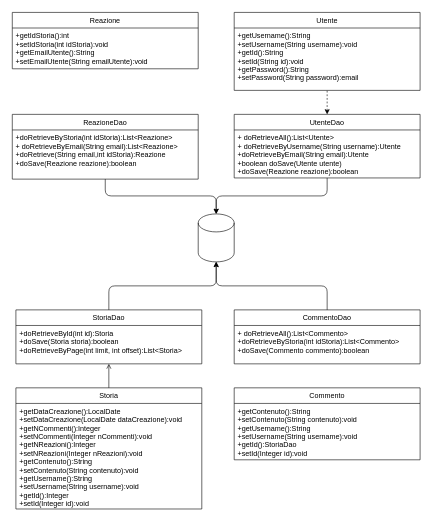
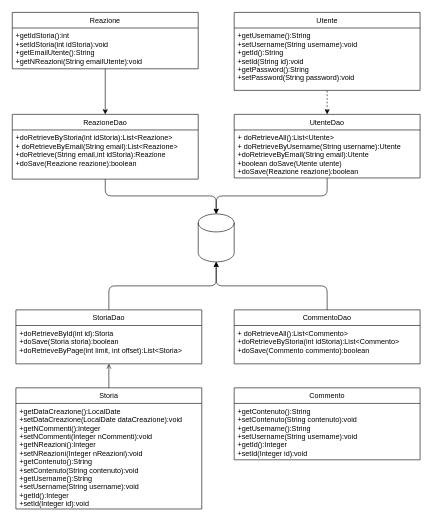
(49, 36) -> (49, 36)
(278, 36) -> (278, 36)
none -> (105, 109)
(280, 412) -> (280, 412)
